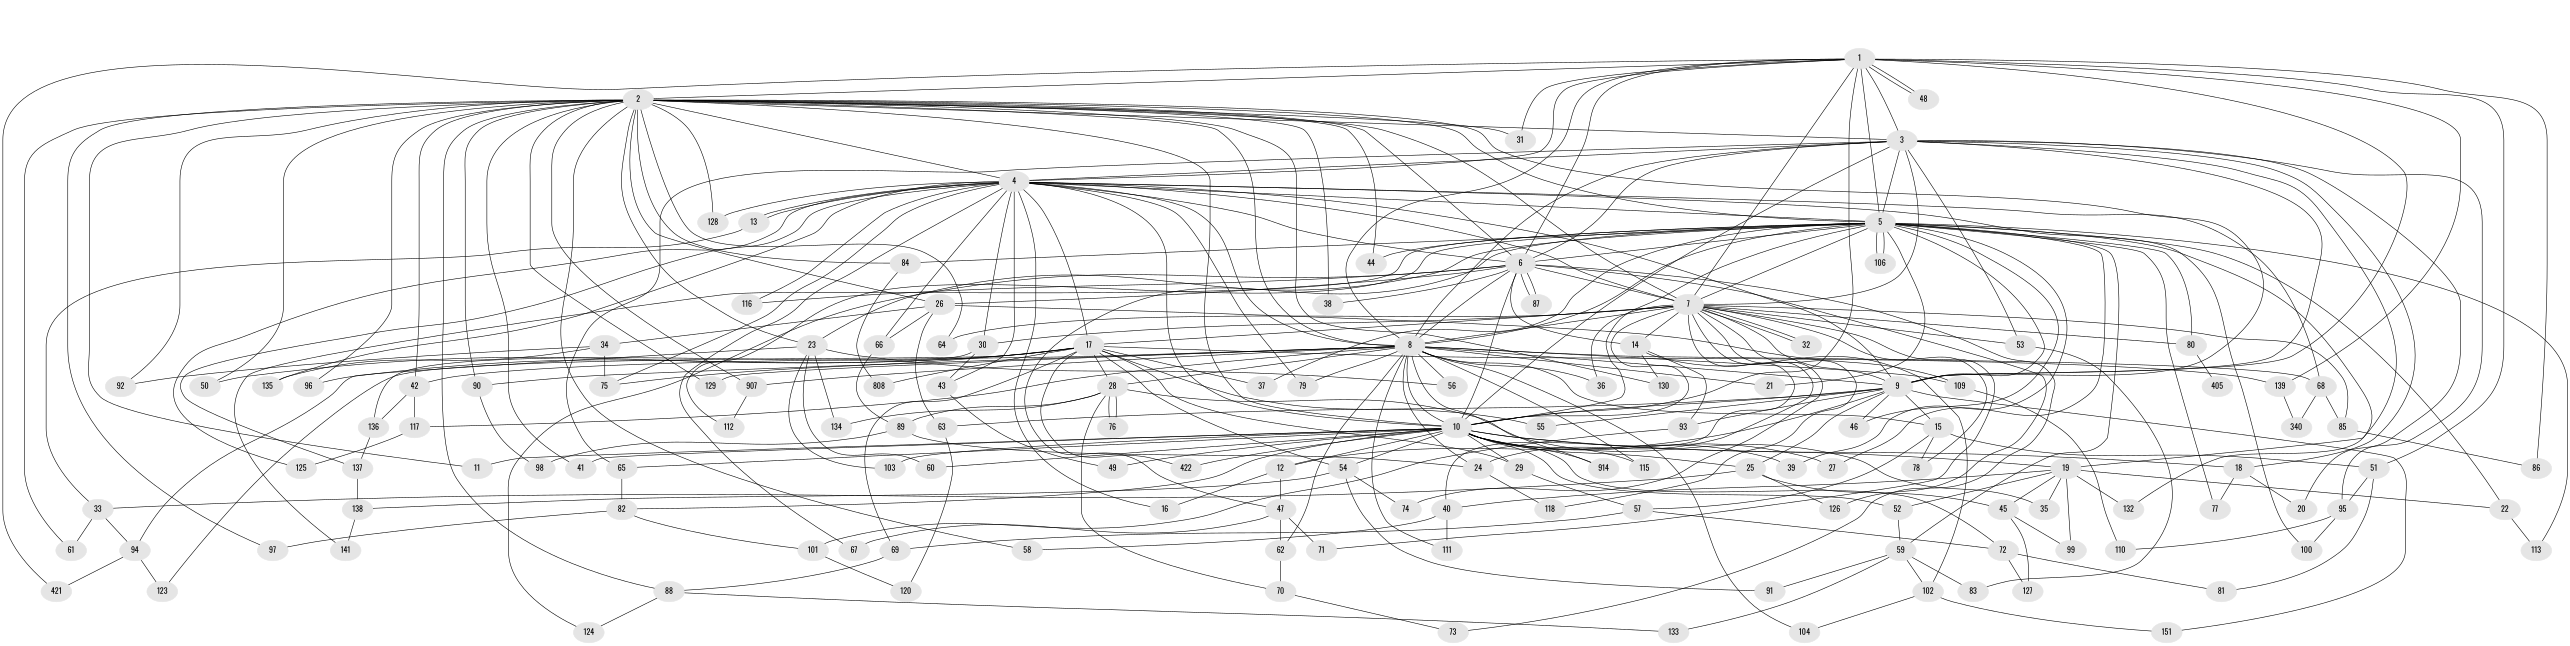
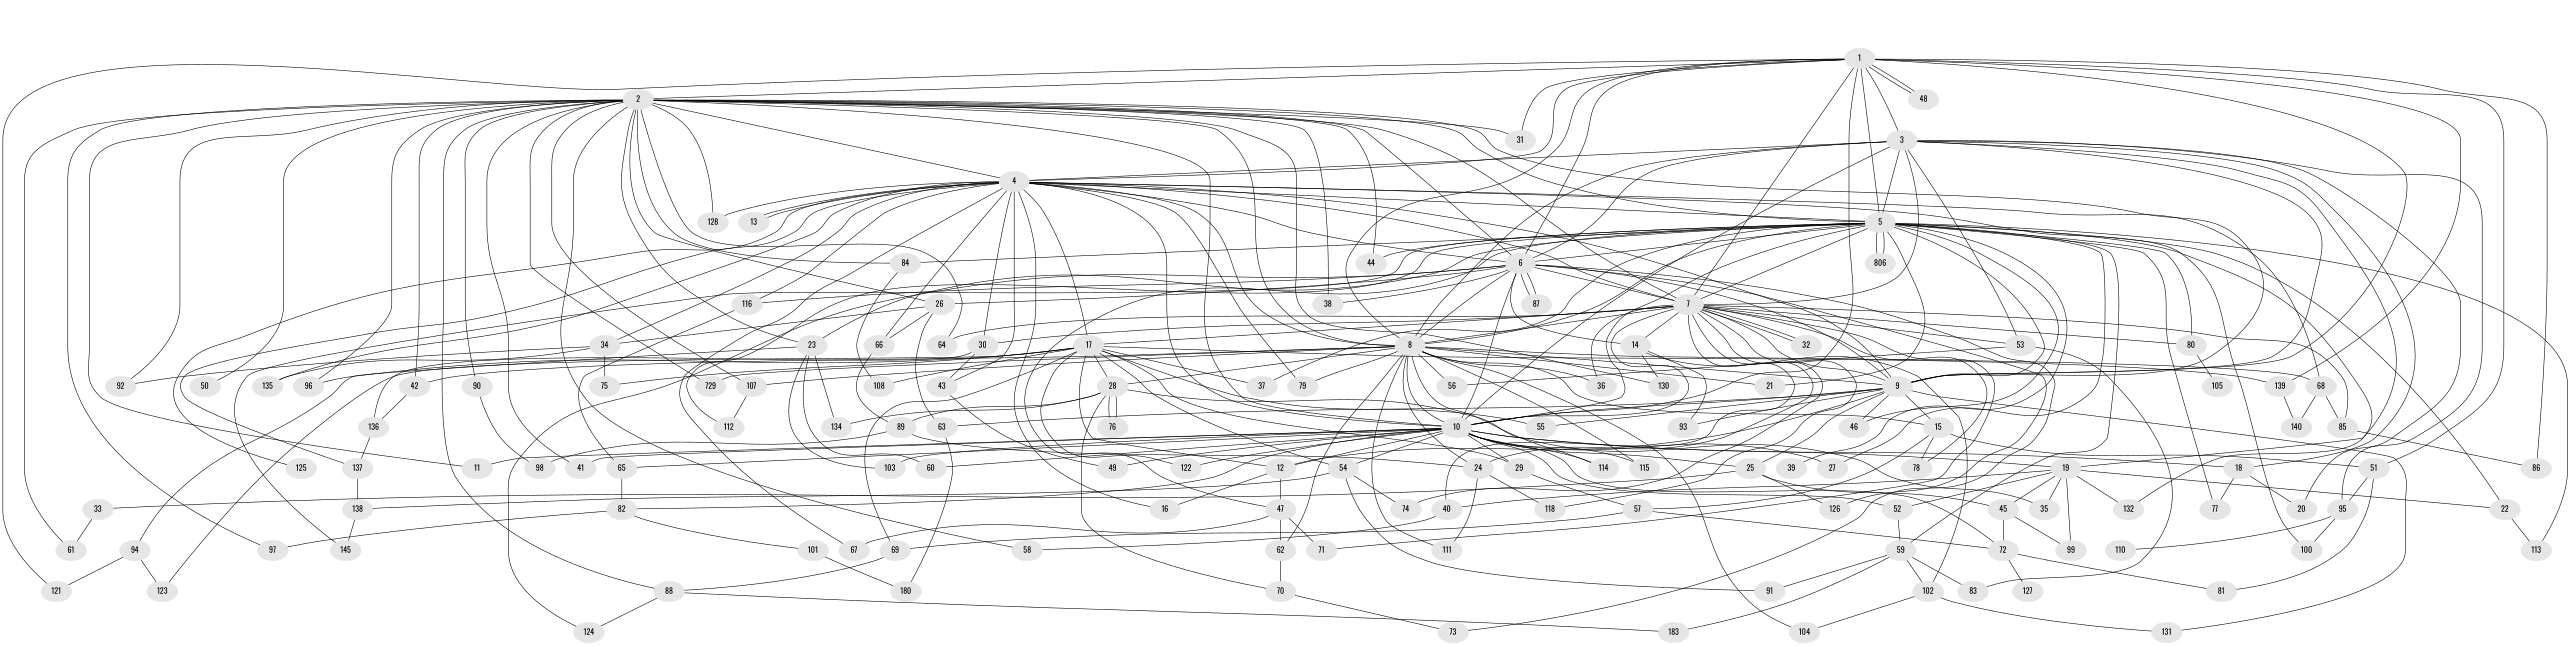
(1363, 123) -> none
(1115, 165) -> (598, 369)
(296, 263) -> none
(1880, 264) -> (1880, 264)
(810, 284) -> (808, 252)
none -> (1721, 296)
(646, 360) -> (1143, 447)
(943, 362) -> none
(1085, 371) -> (1669, 370)
(711, 387) -> (711, 387)
(752, 387) -> (752, 387)
(879, 387) -> (879, 387)
(1960, 387) -> none
(2217, 387) -> (2217, 387)
(415, 428) -> none
(2297, 428) -> (2297, 428)
(1625, 447) -> none
(1186, 469) -> (1186, 469)
(1604, 469) -> (1604, 469)
(1227, 509) -> none
(116, 530) -> none
(1447, 532) -> (1470, 512)
(2026, 548) -> (2003, 530)
(346, 551) -> (346, 551)
(56, 592) -> (56, 592)
(906, 592) -> (906, 592)
(1674, 633) -> (1674, 633)
(2167, 633) -> (2167, 633)
